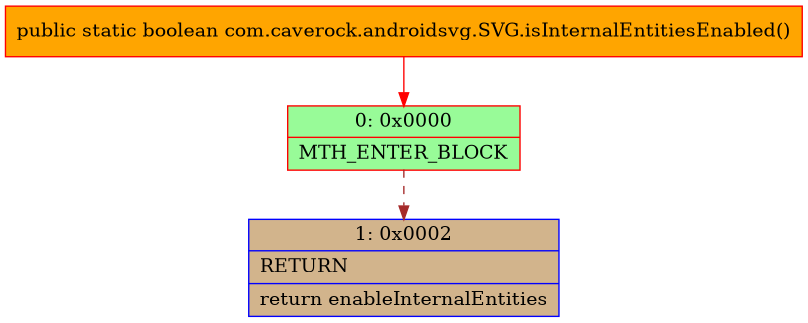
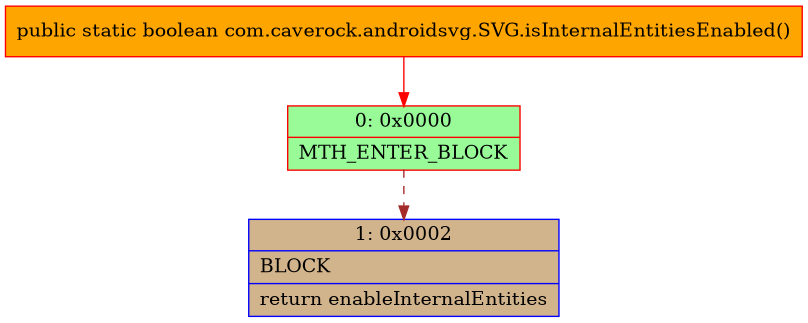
(304, 266) -> (295, 266)
